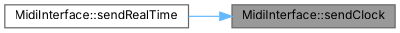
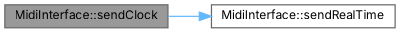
(204, 16) -> (184, 16)
